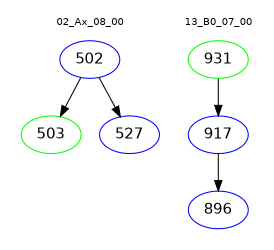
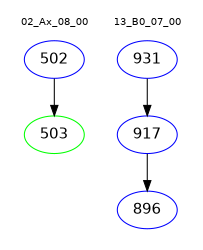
(218, 60) -> (147, 60)
(130, 135) -> none
